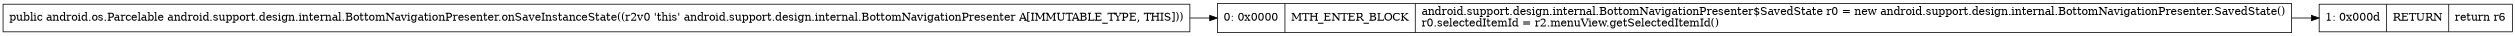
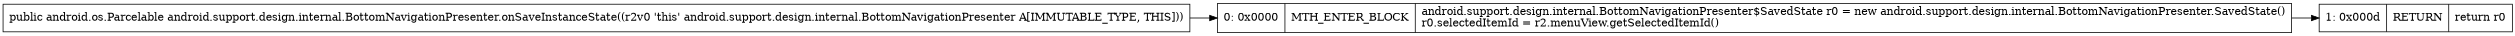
(2481, 18) -> (2481, 18)
